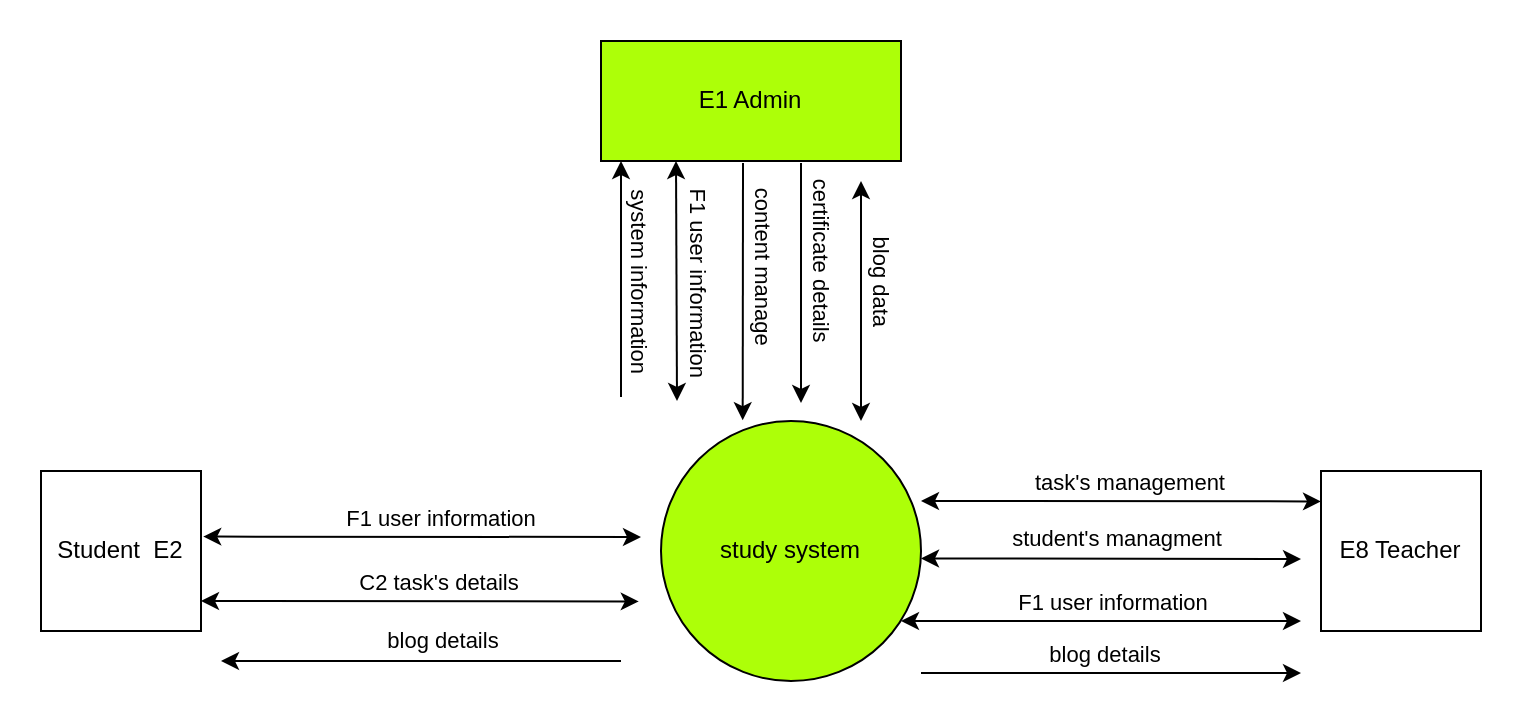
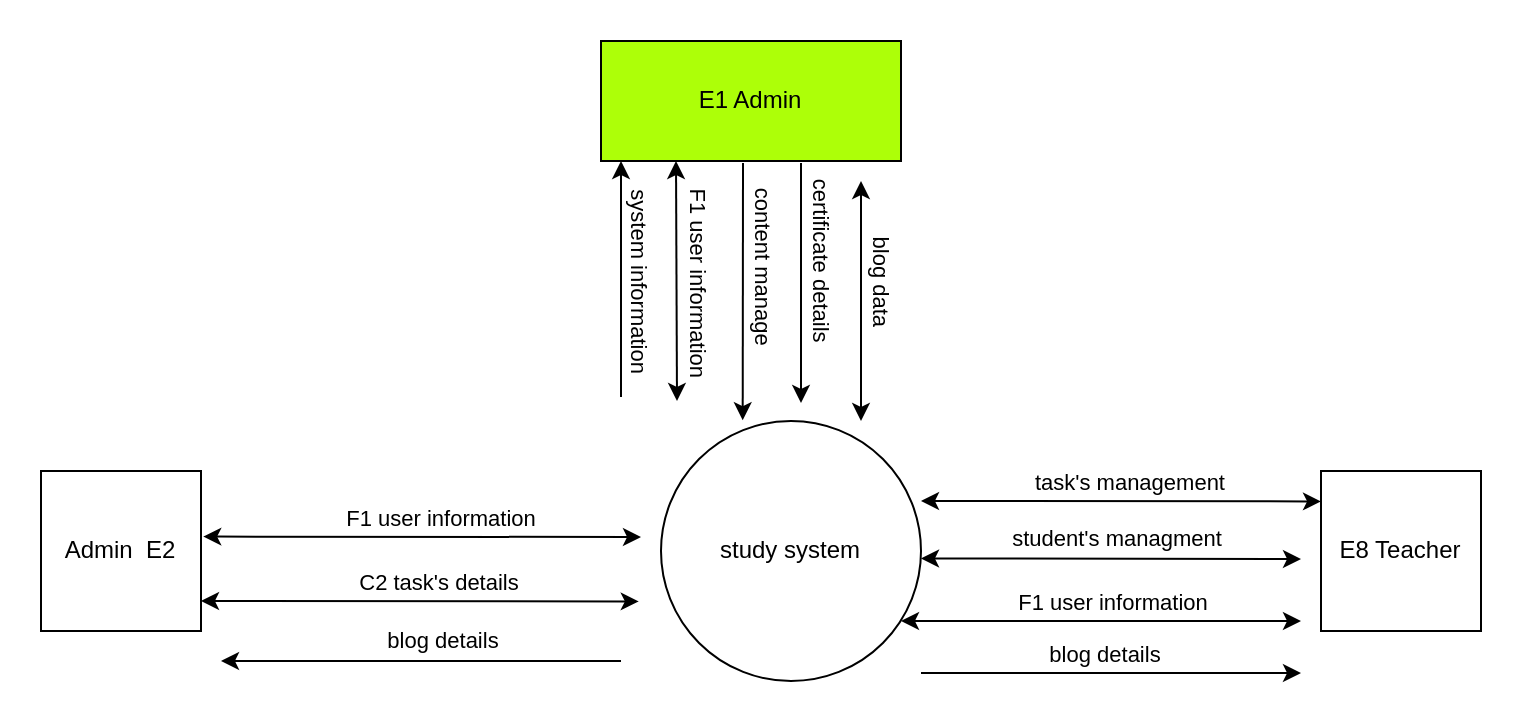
(121, 551) -> (121, 551)
(791, 551) -> (791, 551)
